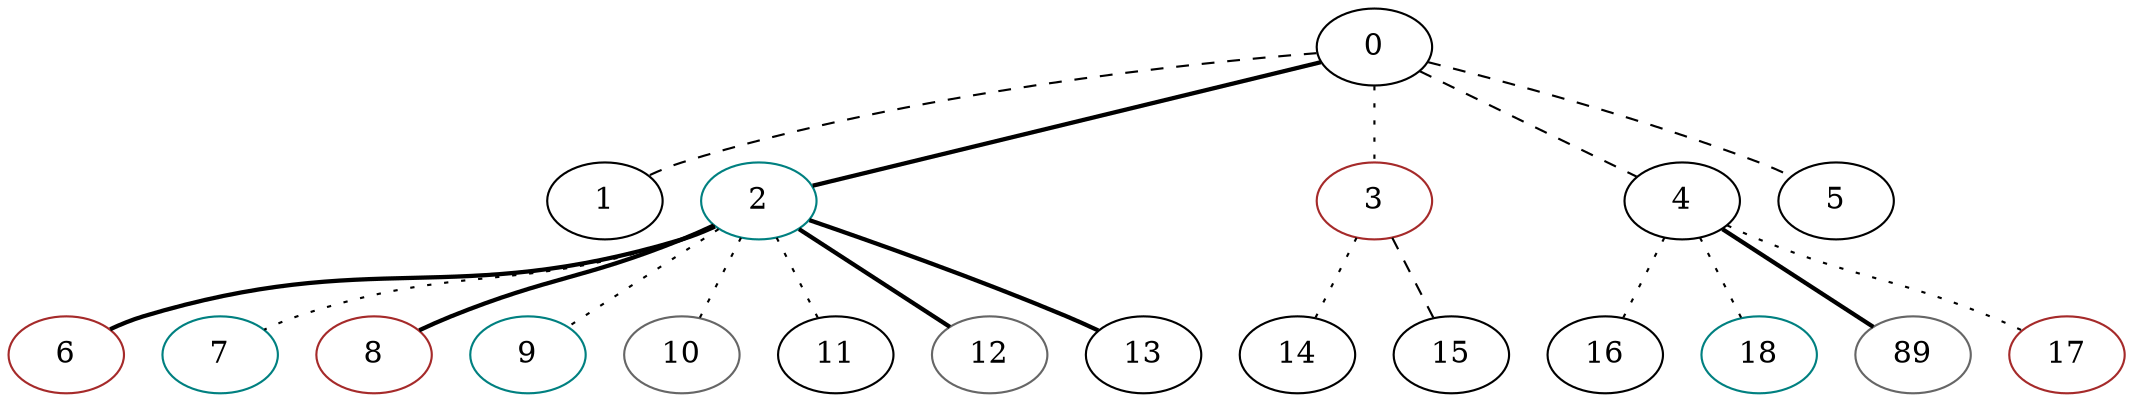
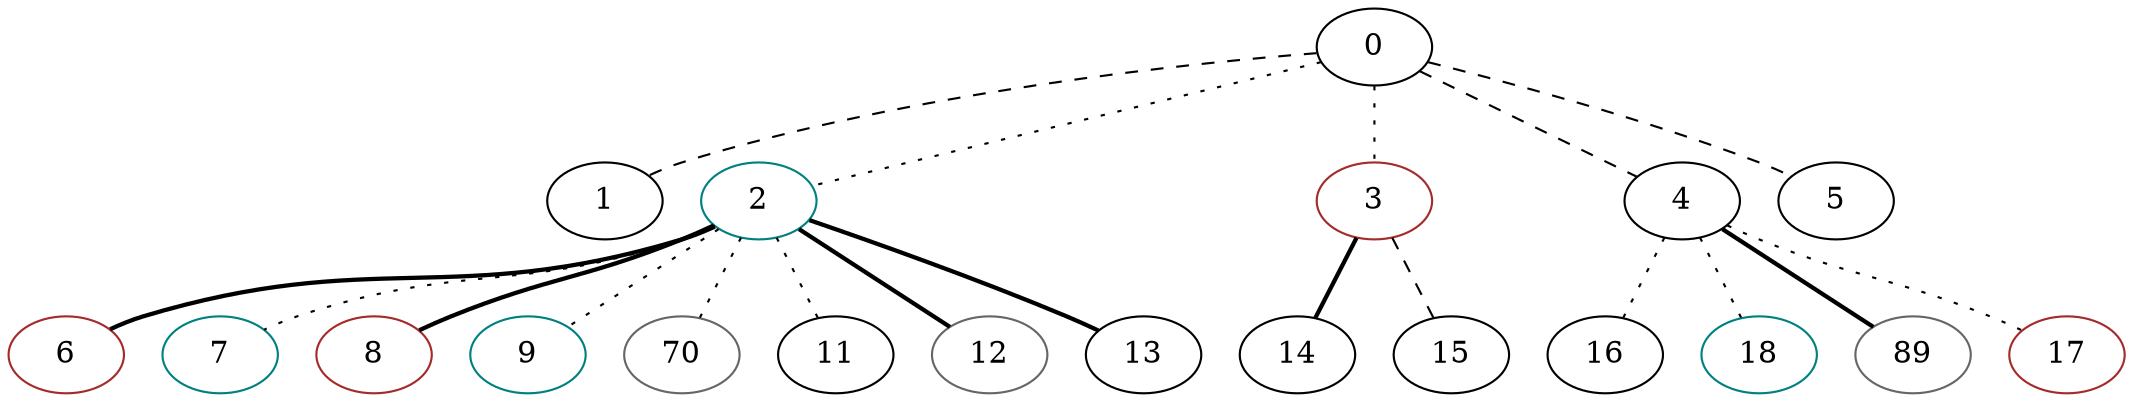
(1067, 124) -> (1067, 124)
(1336, 278) -> (1336, 278)
(682, 355) -> (682, 355)
